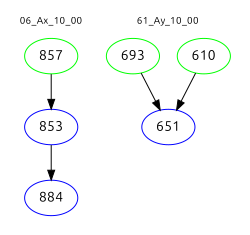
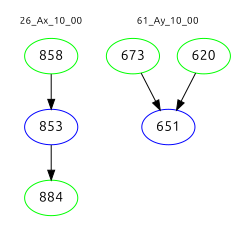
(51, 21) -> (51, 21)
(51, 56) -> (51, 56)
(133, 56) -> (133, 56)
(204, 56) -> (204, 56)
(51, 198) -> (51, 198)
